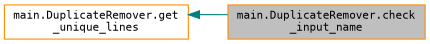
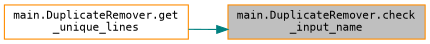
(214, 15) -> (203, 29)
